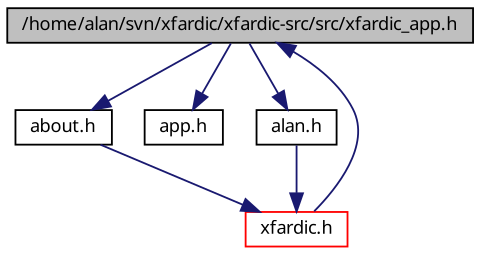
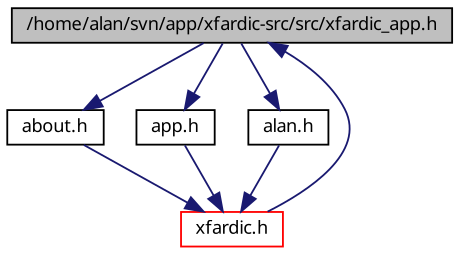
(240, 25) -> (232, 25)
none -> (199, 170)
